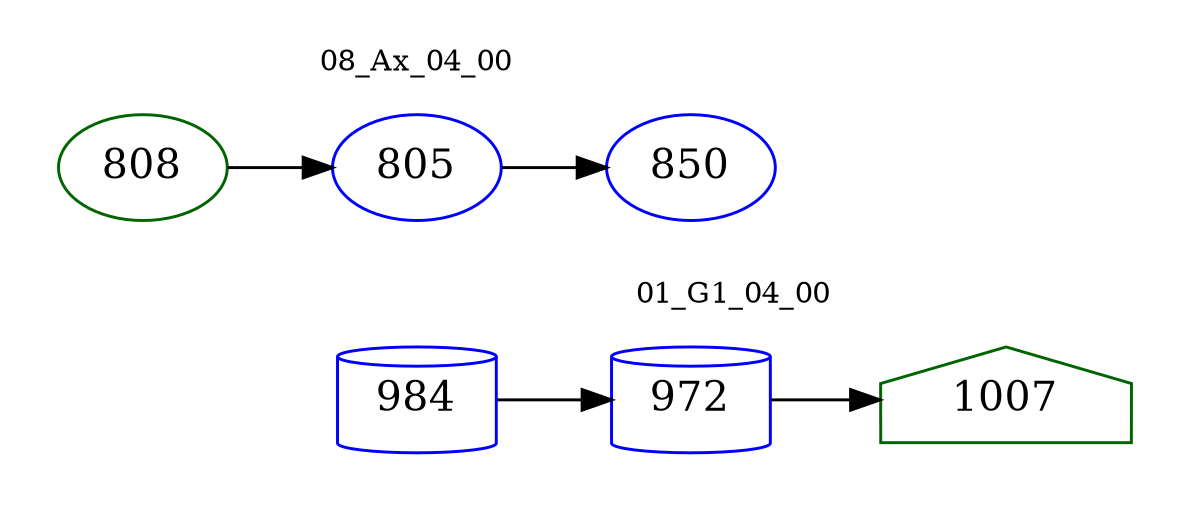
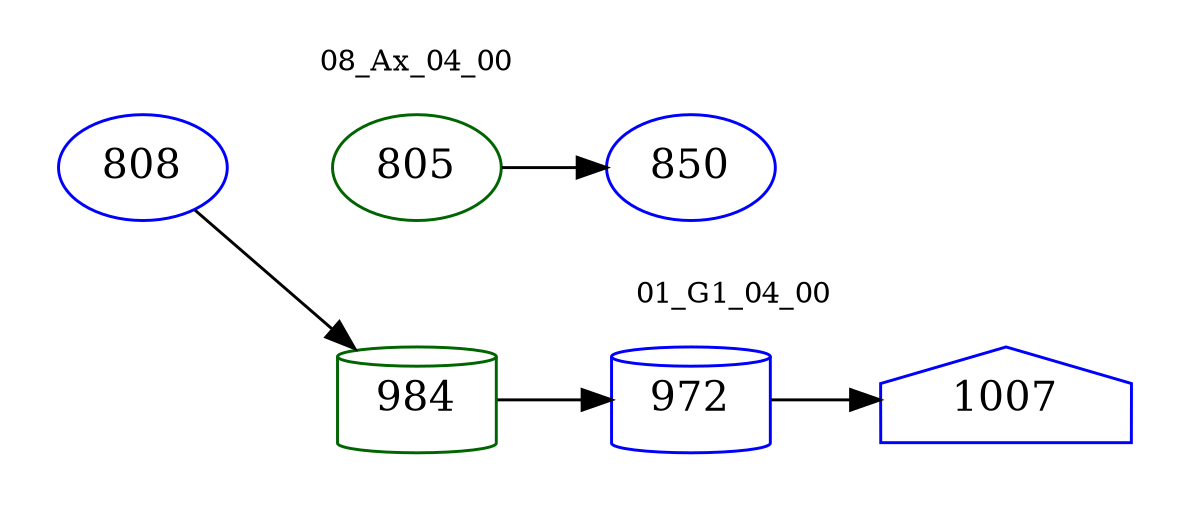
(143, 168) -> (143, 168)
(265, 168) -> (264, 270)
(417, 168) -> (417, 168)
(417, 400) -> (417, 400)
(1006, 400) -> (1006, 400)
